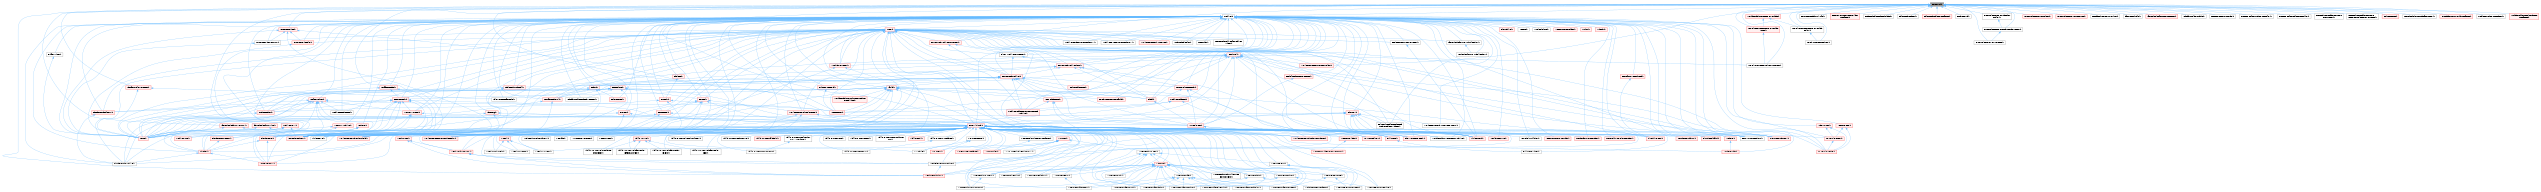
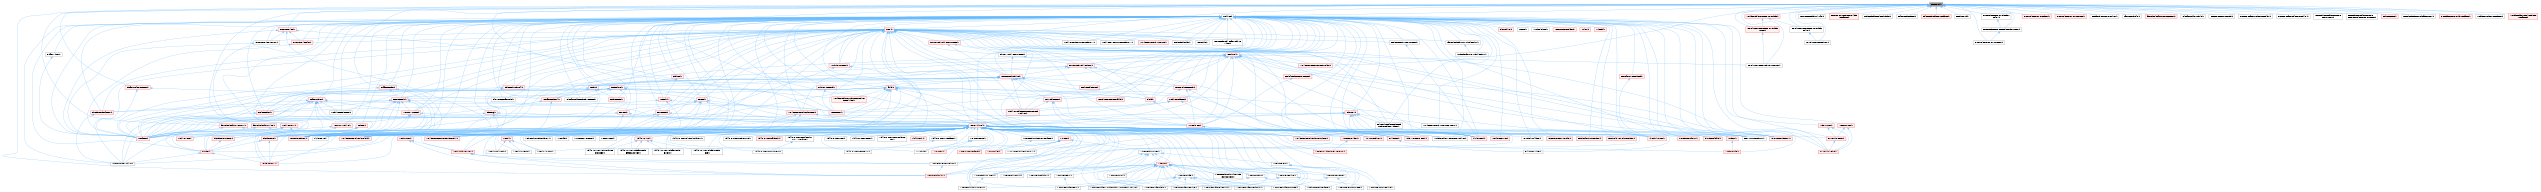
(143, 139) -> (143, 139)
(1125, 188) -> (1114, 188)
